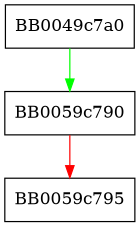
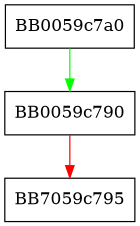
(70, 26) -> (70, 26)
(70, 200) -> (70, 200)
